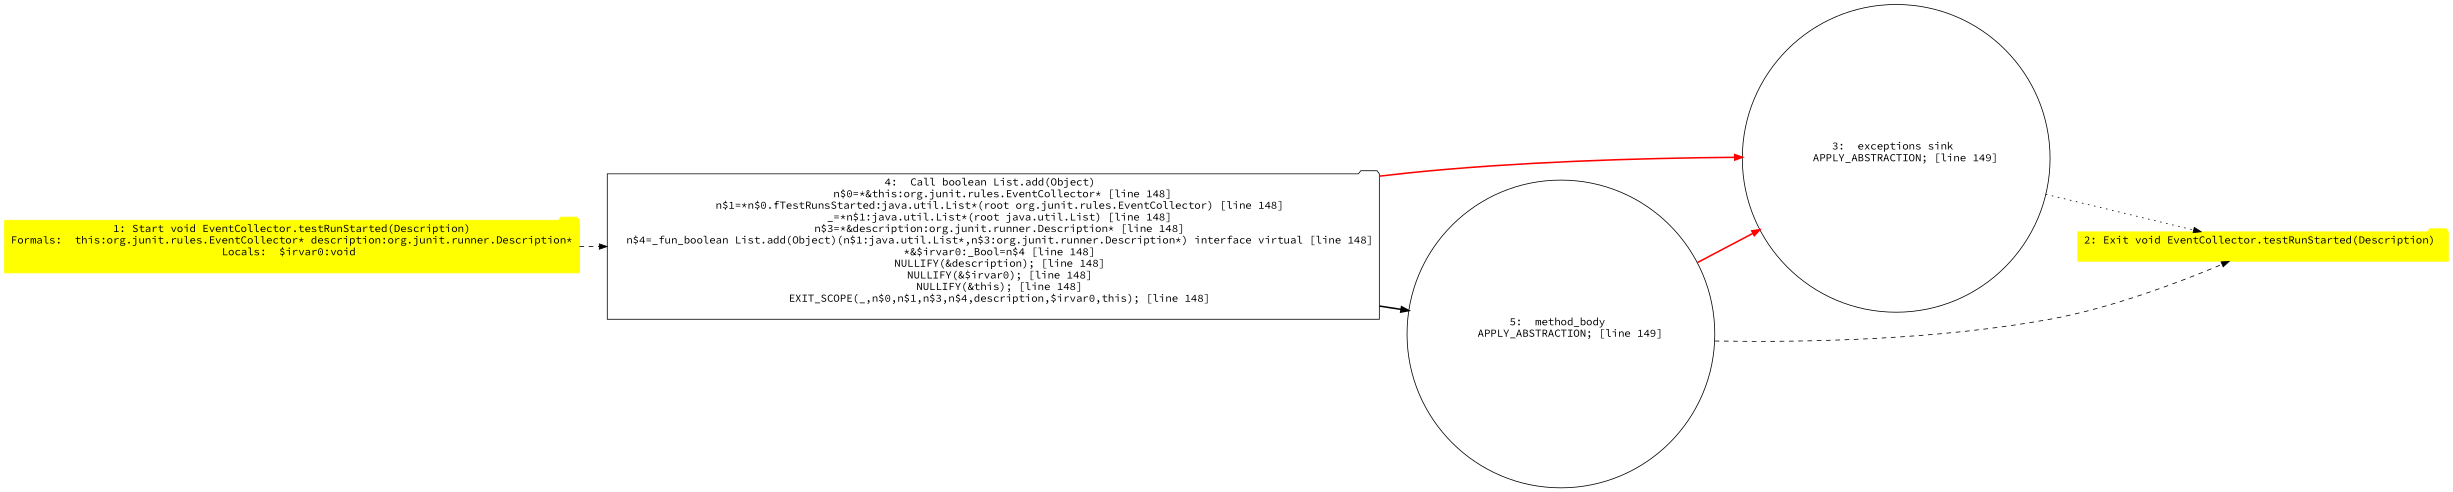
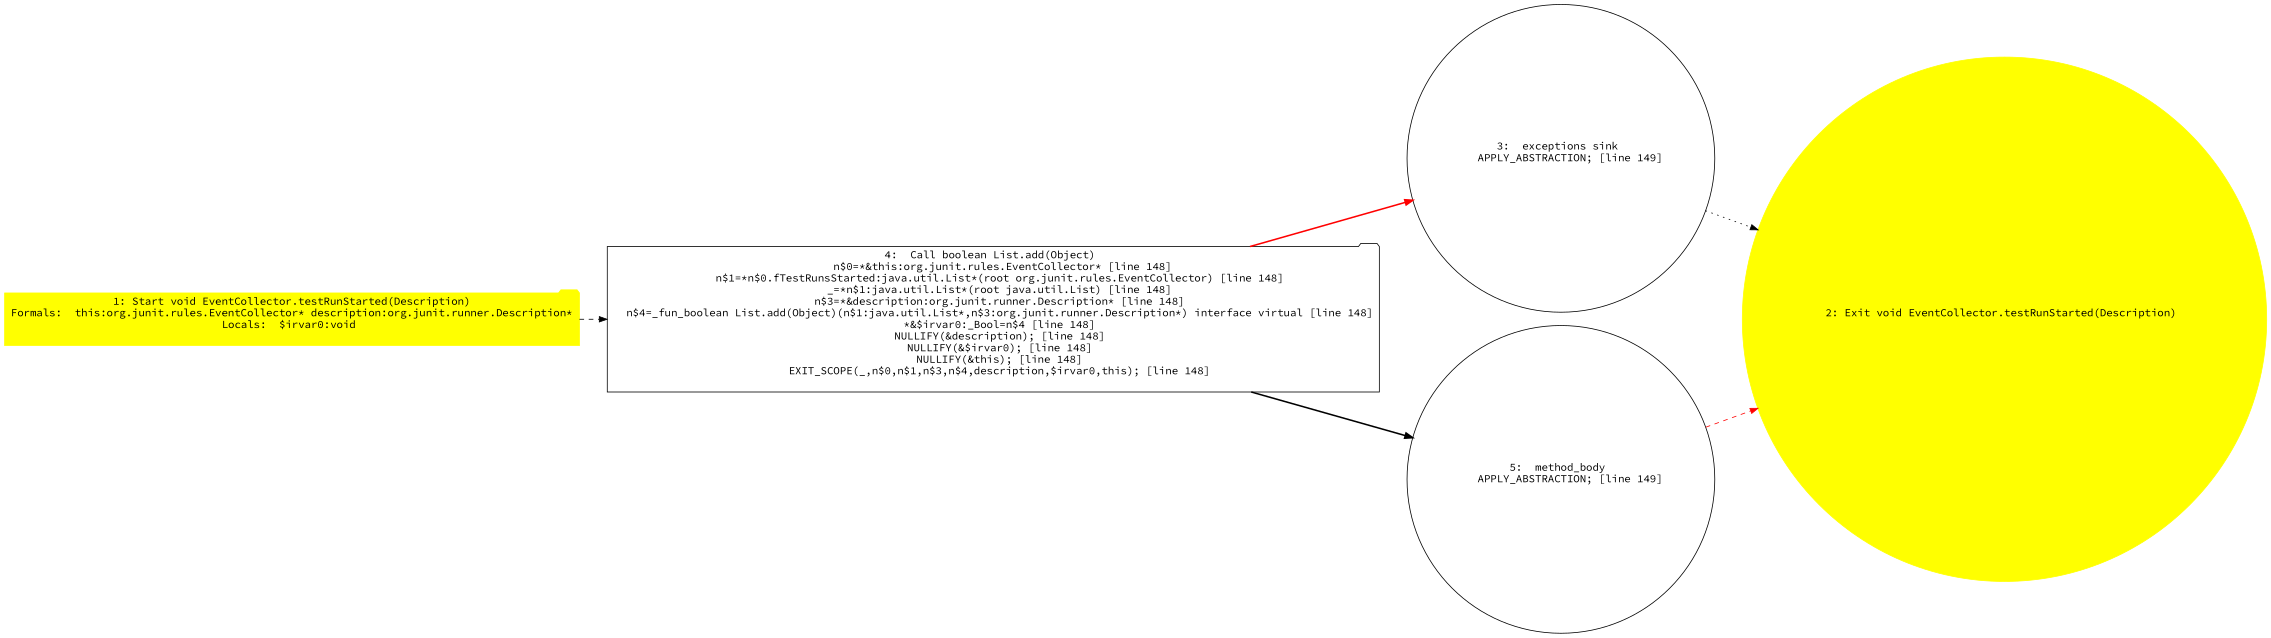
(2263, 247) -> (2005, 319)
(1725, 248) -> none
(1973, 330) -> (1728, 419)
